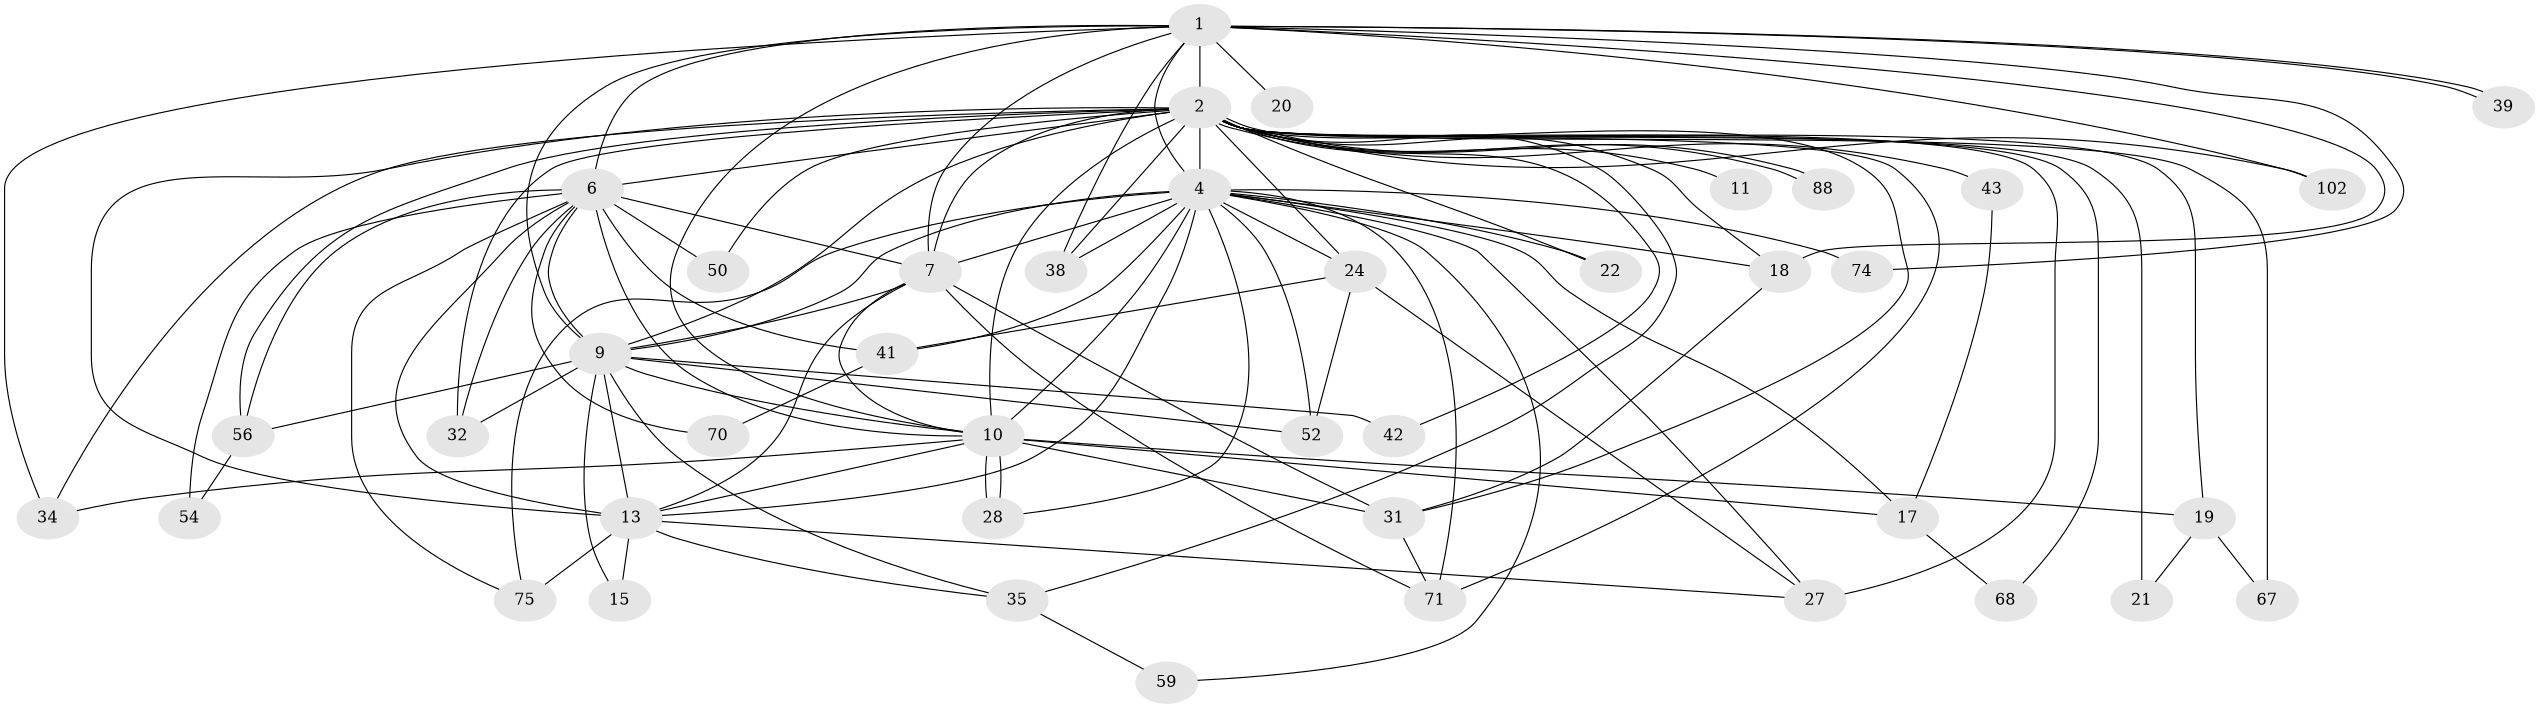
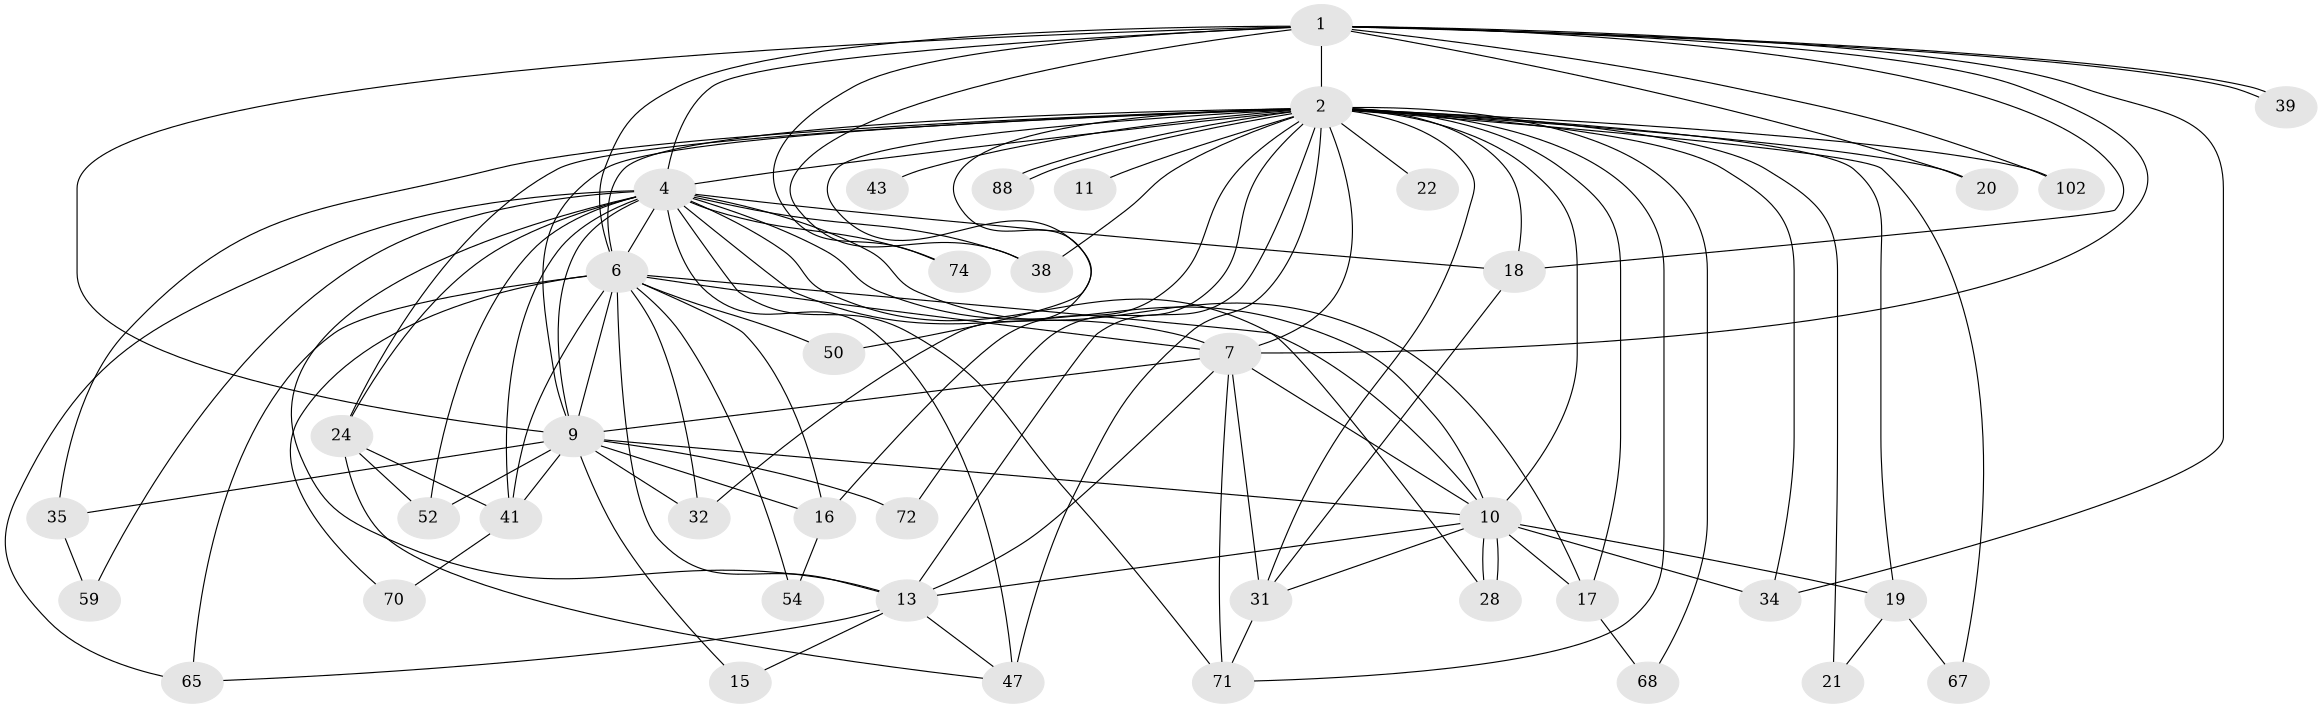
none -> (1659, 133)
(747, 158) -> none
(1410, 217) -> (641, 230)
(1967, 358) -> (1618, 238)
(243, 436) -> (825, 518)
(616, 436) -> (542, 477)
(1394, 436) -> (907, 518)
(820, 571) -> none
(525, 601) -> (192, 683)
(1815, 601) -> (1013, 683)
